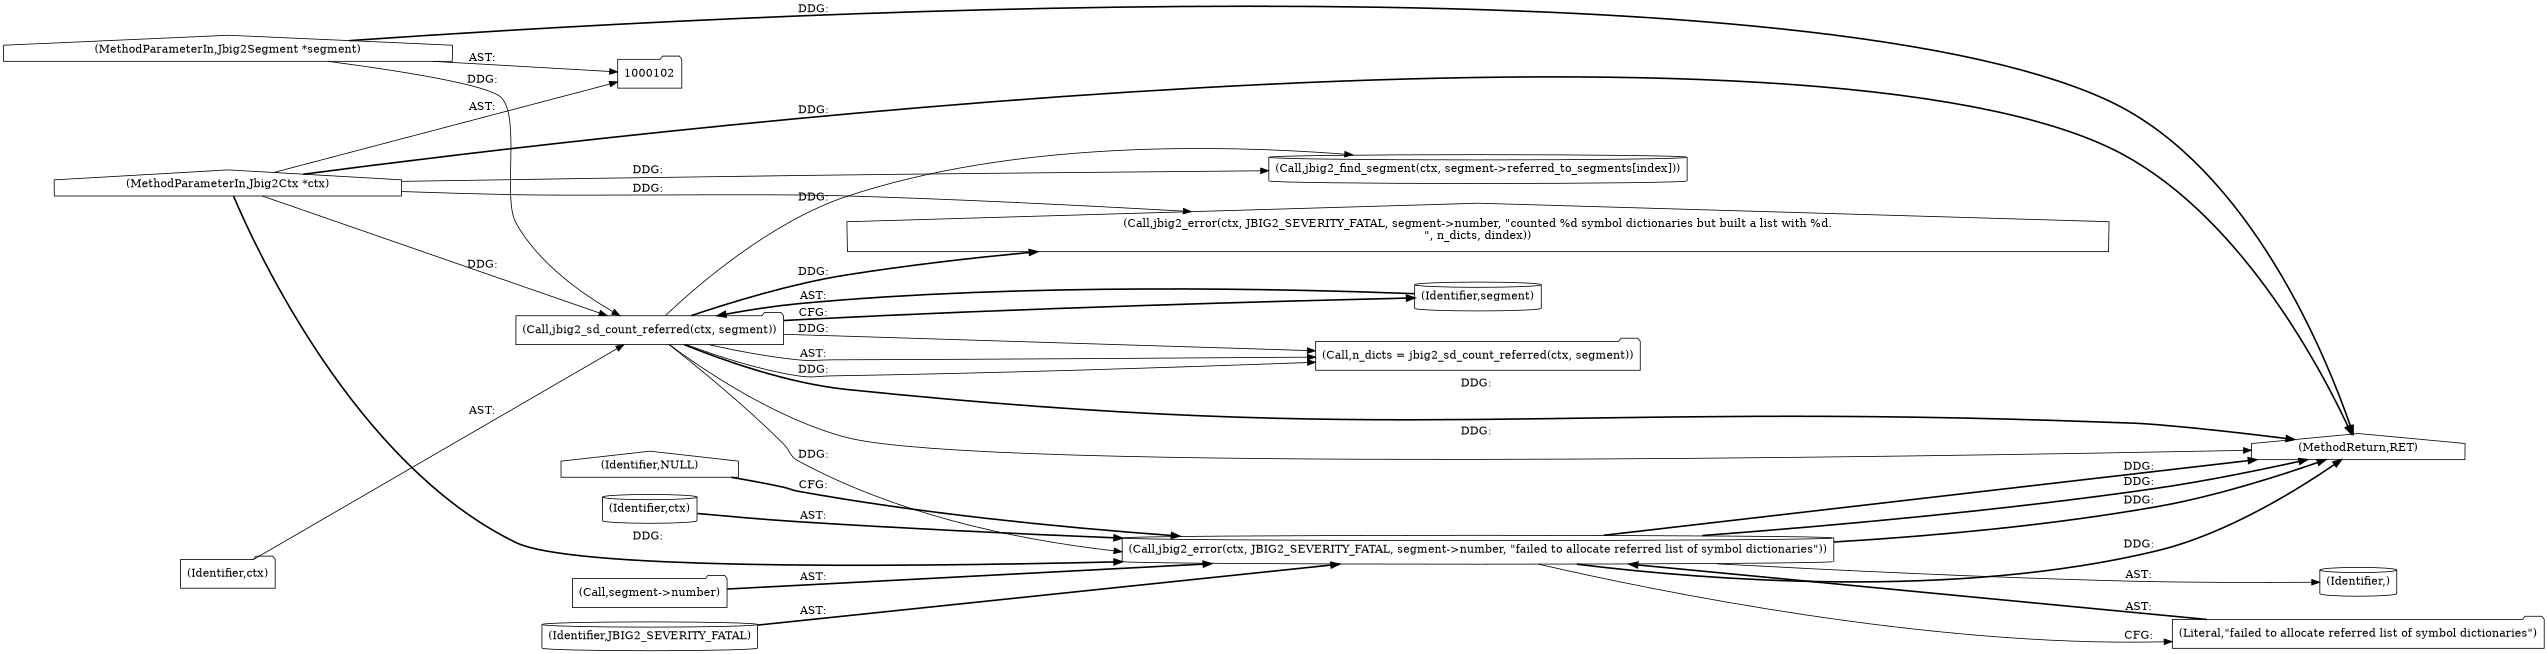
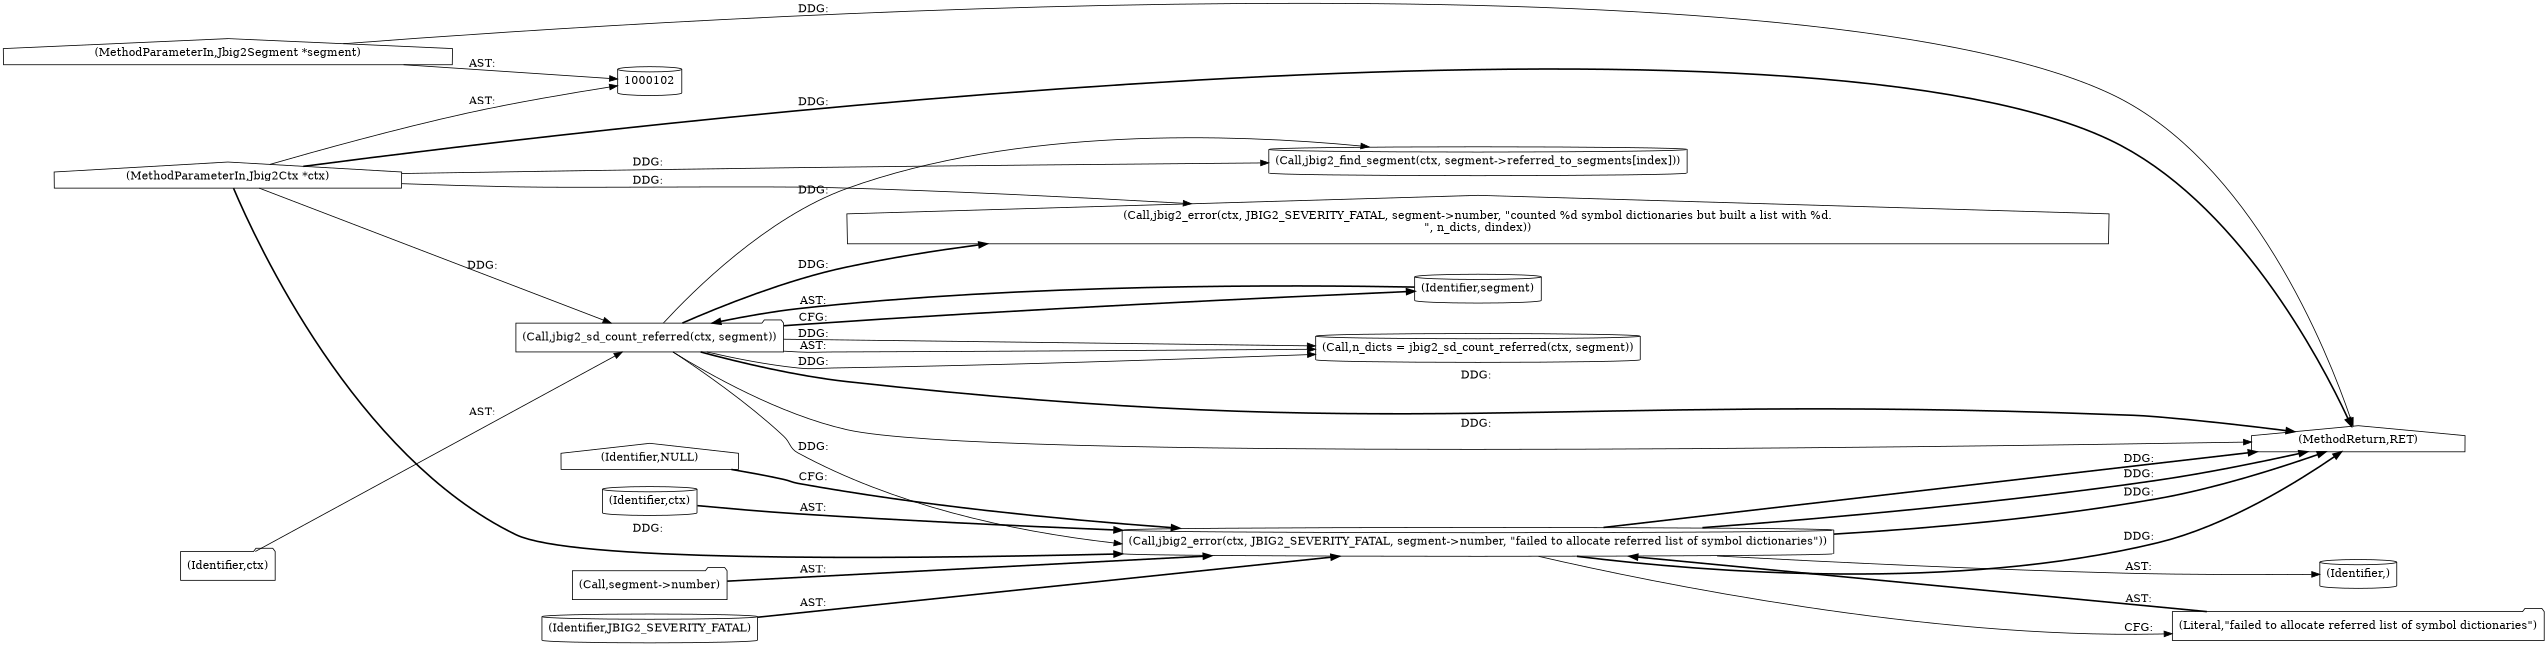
(1441, 9) -> (1437, 6)
(650, 74) -> (650, 81)
(511, 137) -> none
(1478, 356) -> (1478, 348)
